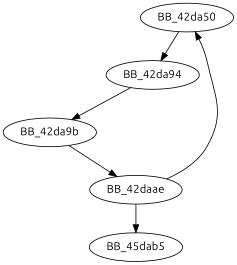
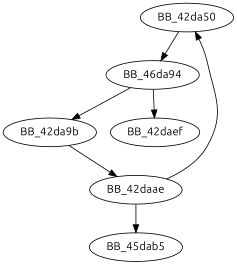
(153, 75) -> (153, 75)
none -> (155, 132)
